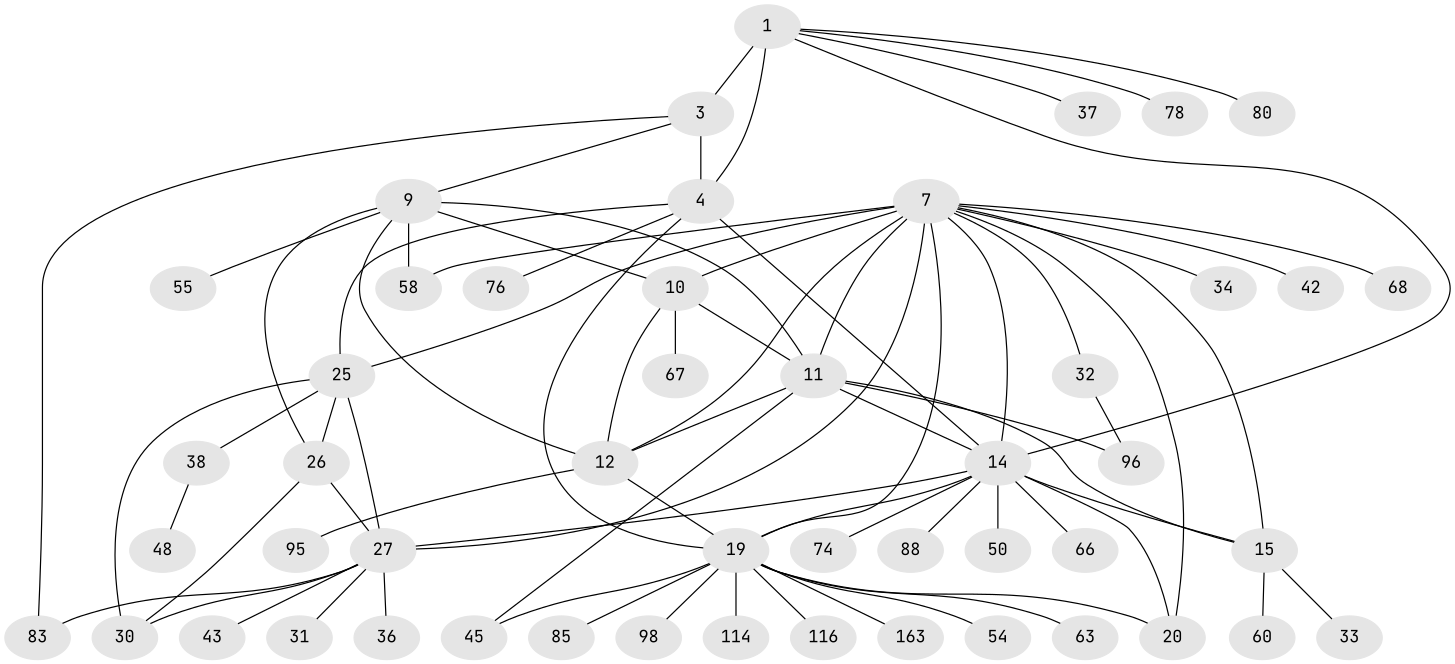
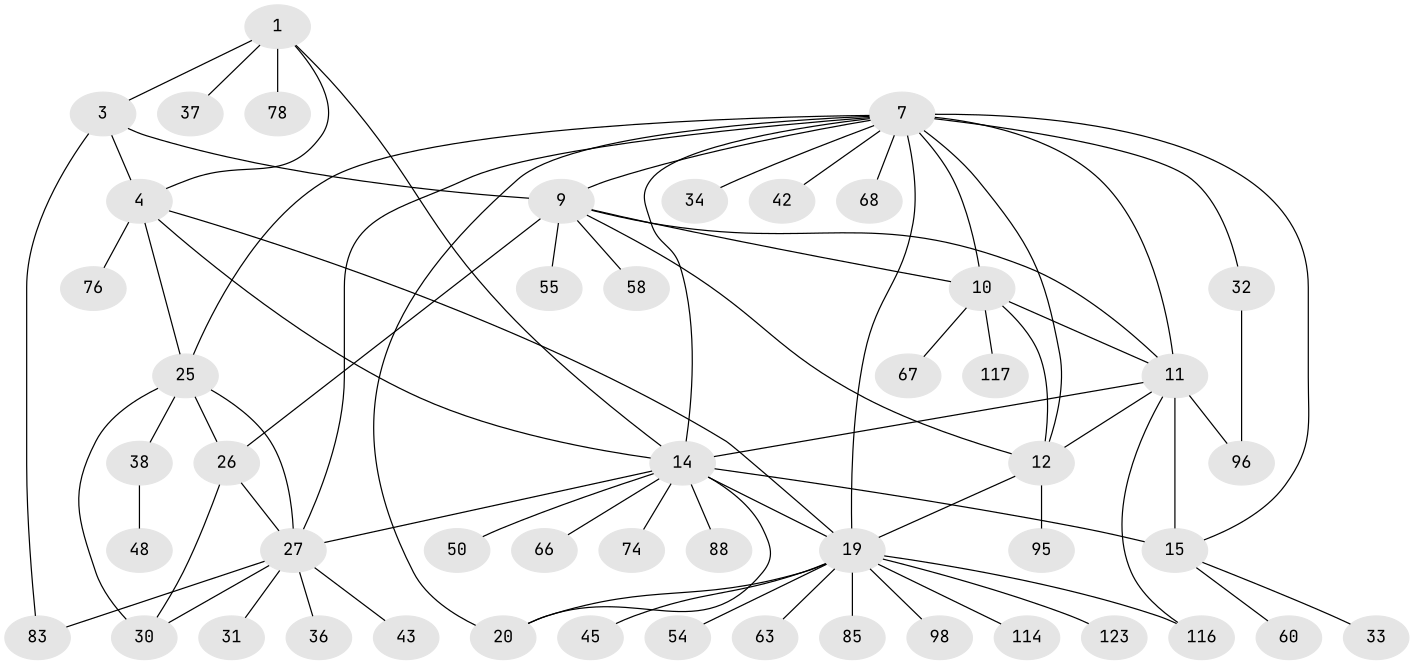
(1262, 114) -> none
(686, 232) -> (728, 148)
none -> (995, 376)
(644, 507) -> (1123, 516)
(911, 638) -> (1114, 638)
